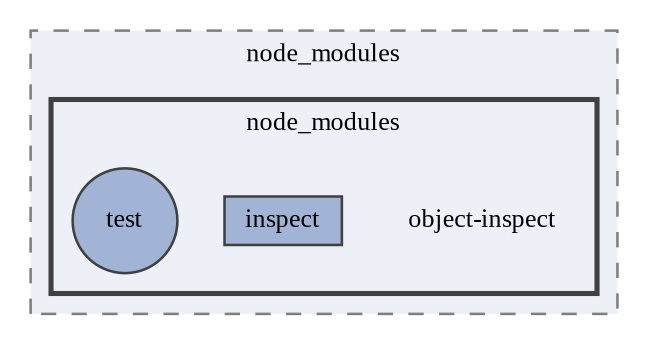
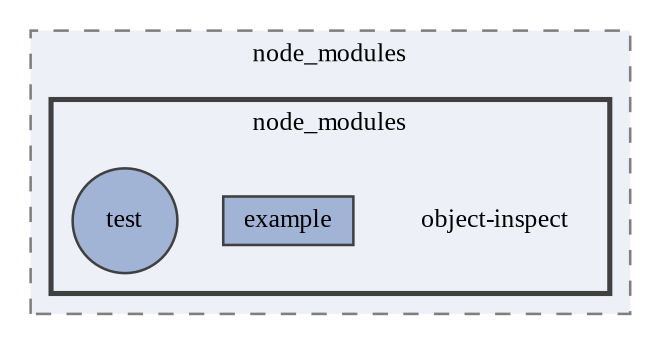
(283, 221) -> (288, 221)
